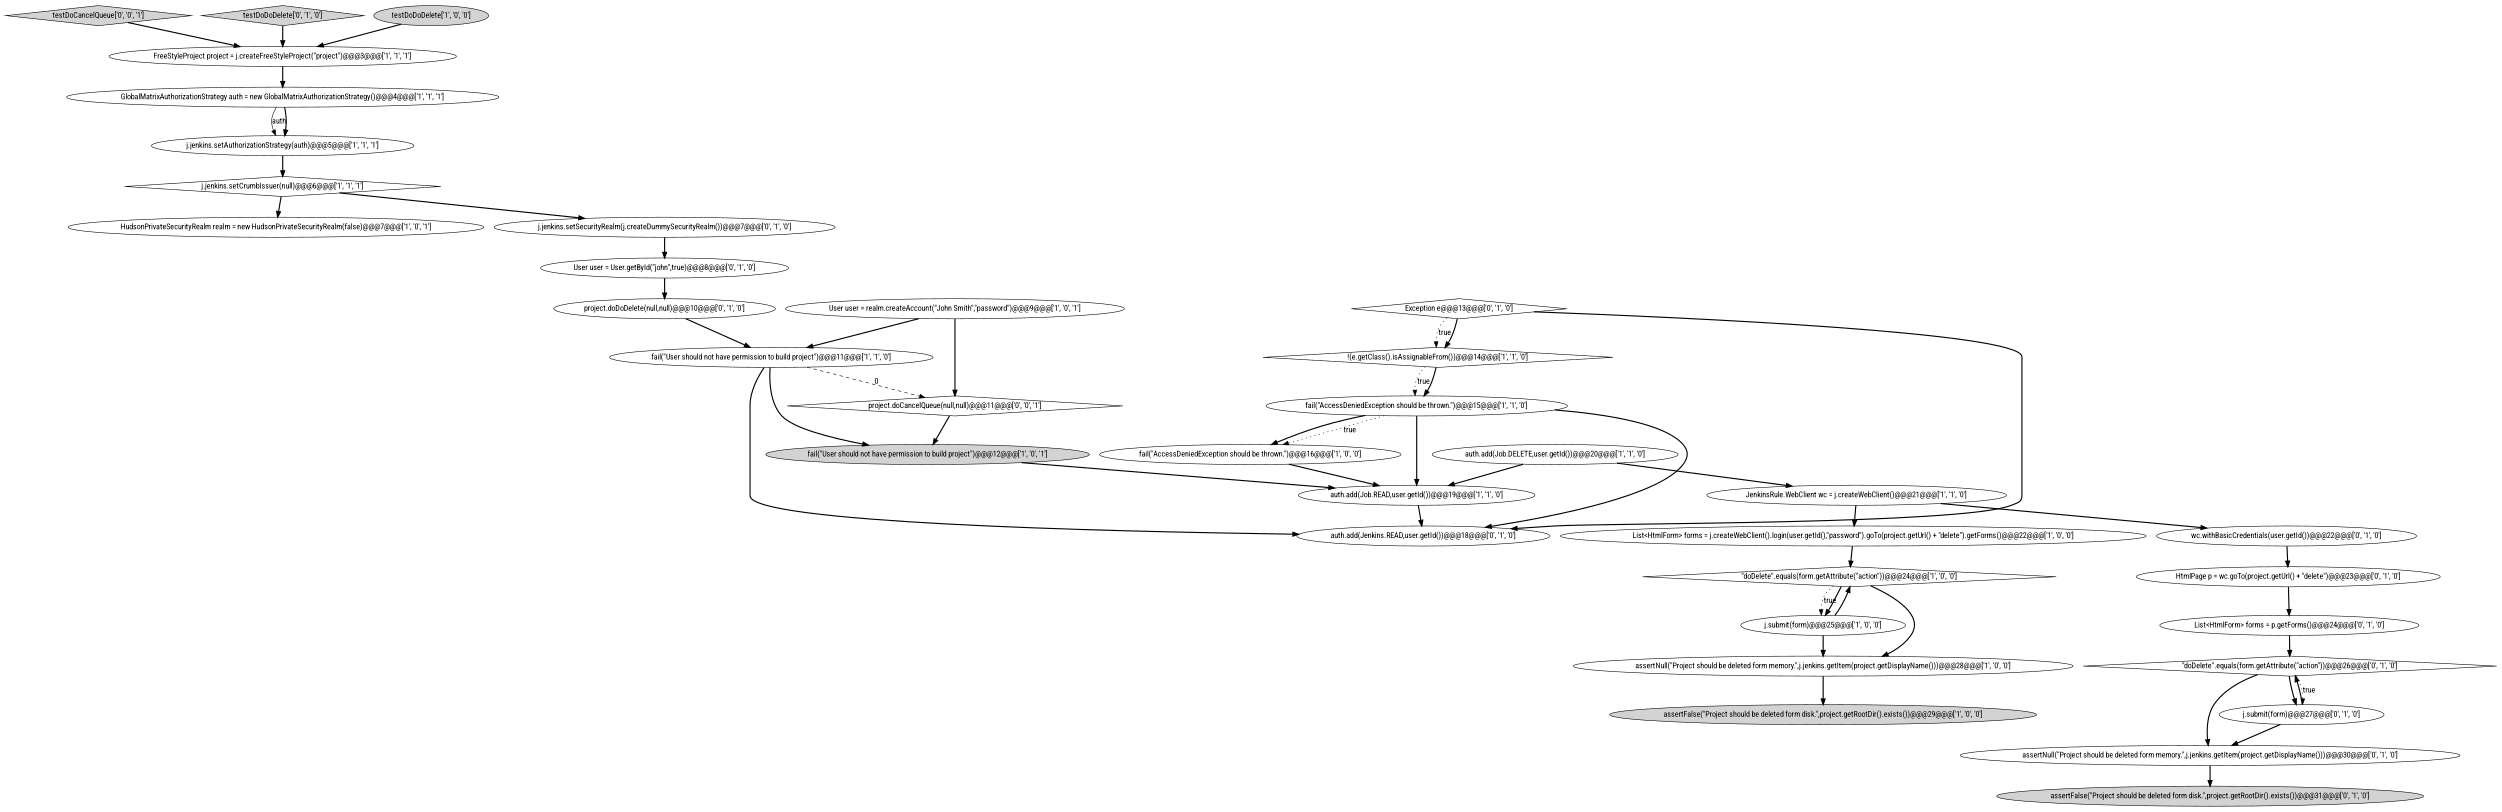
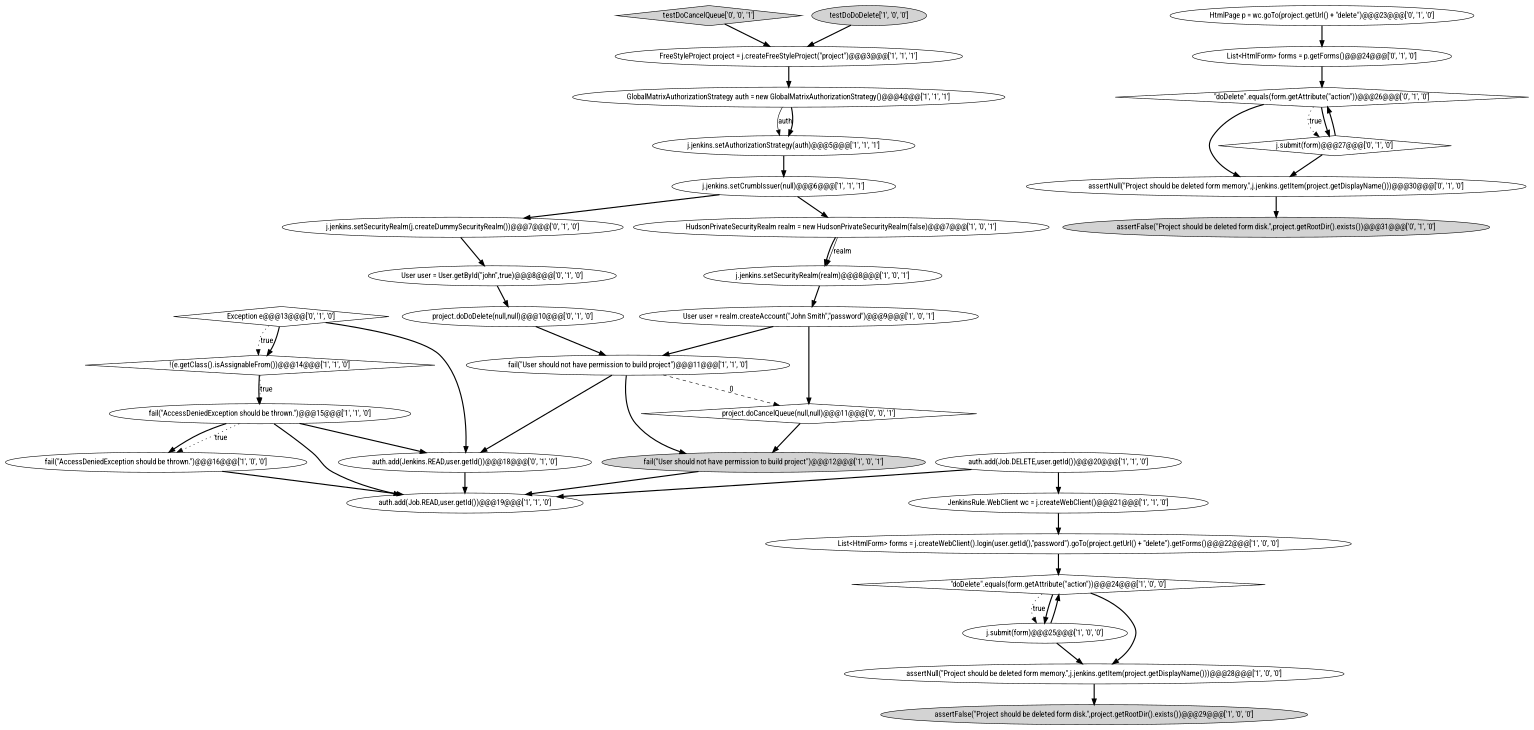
(283, 16) -> none
(283, 186) -> (784, 186)
none -> (823, 276)
(1420, 513) -> (465, 480)
(2287, 536) -> none
(2302, 715) -> (1335, 146)
